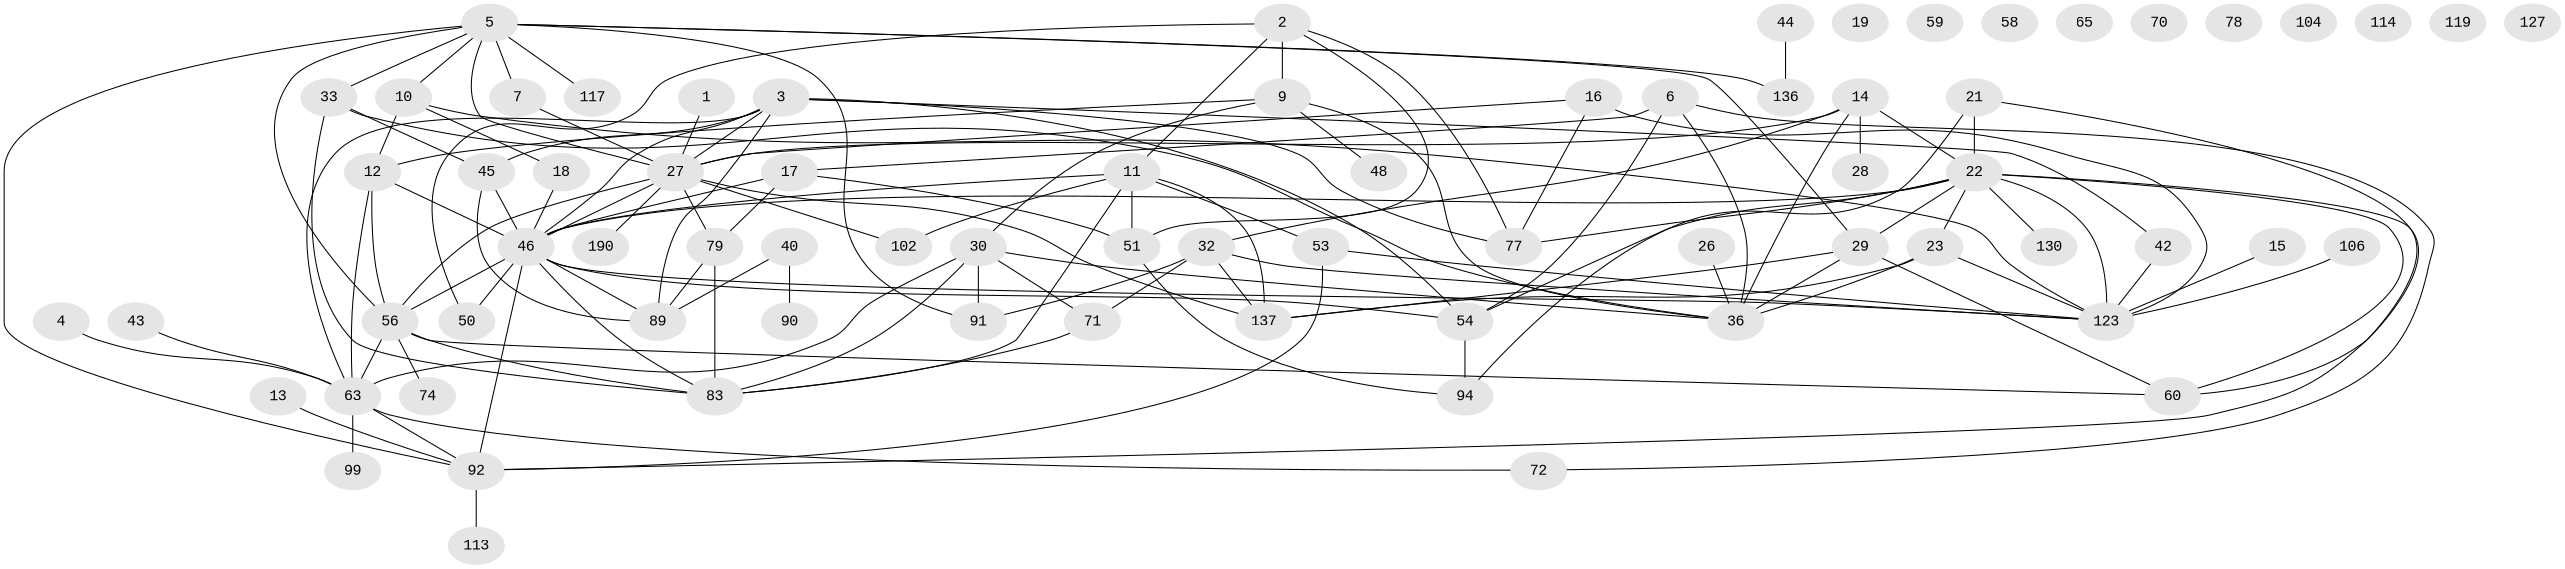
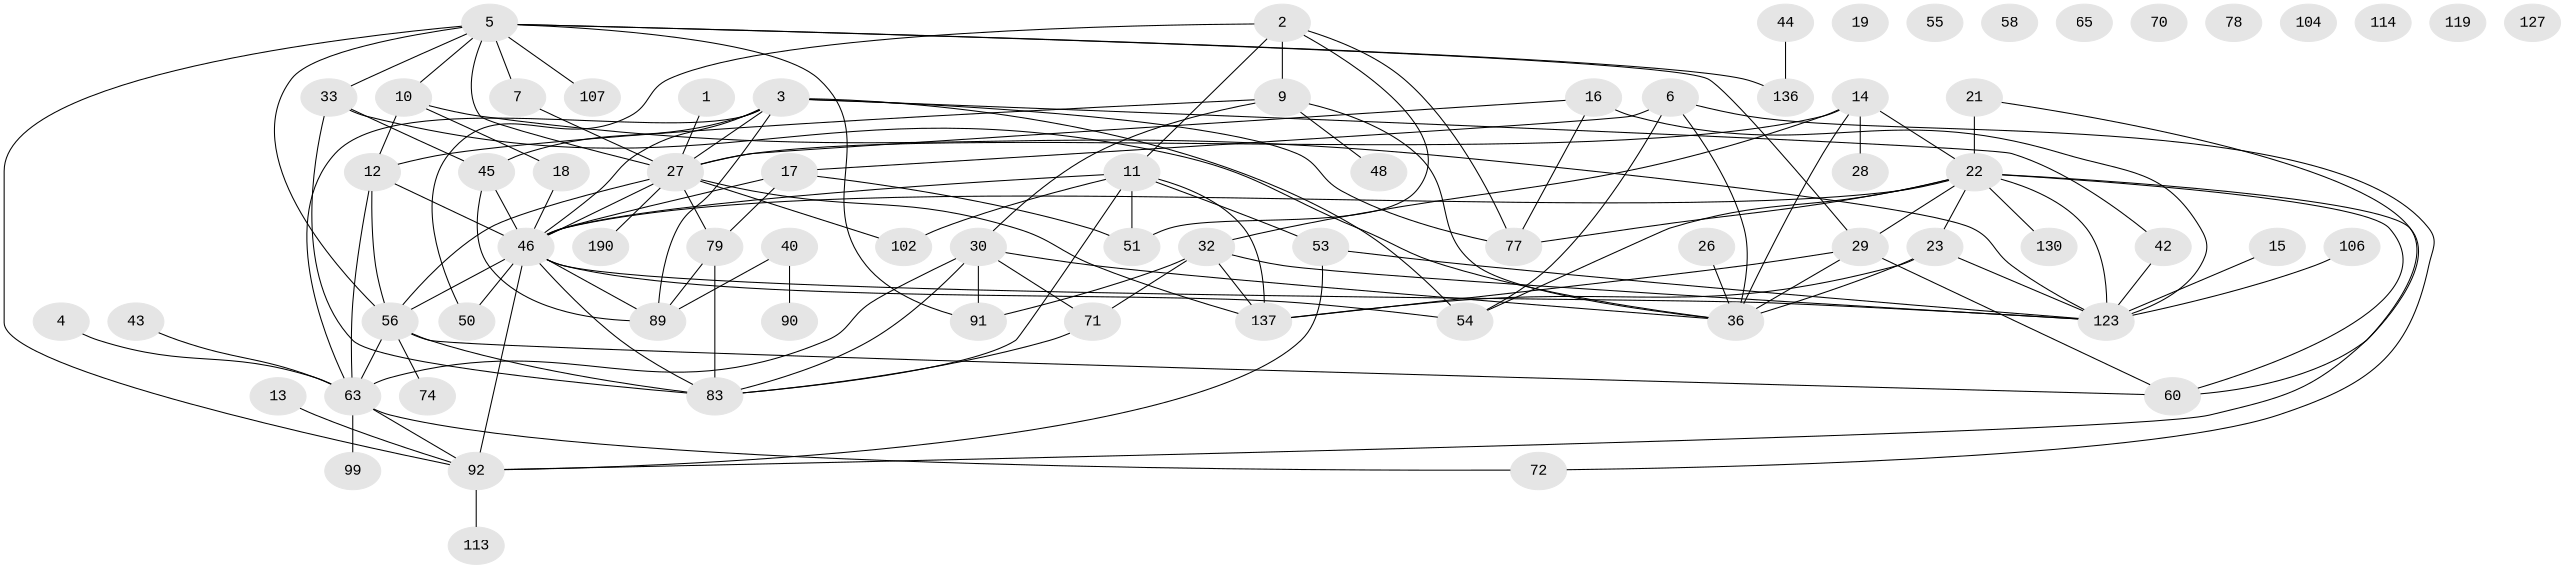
(1935, 23) -> (1935, 23)
(592, 98) -> (592, 98)
(1465, 396) -> none
